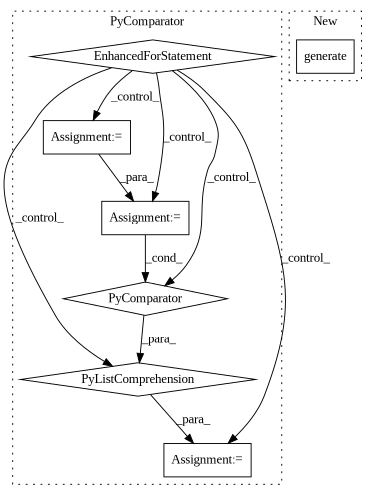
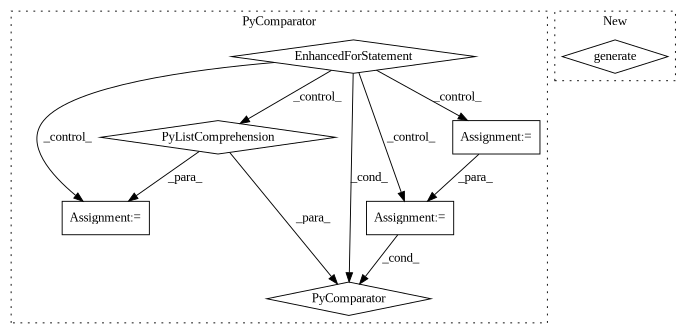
(325, 57) -> (615, 57)
(232, 178) -> (369, 178)
(142, 334) -> (281, 214)
